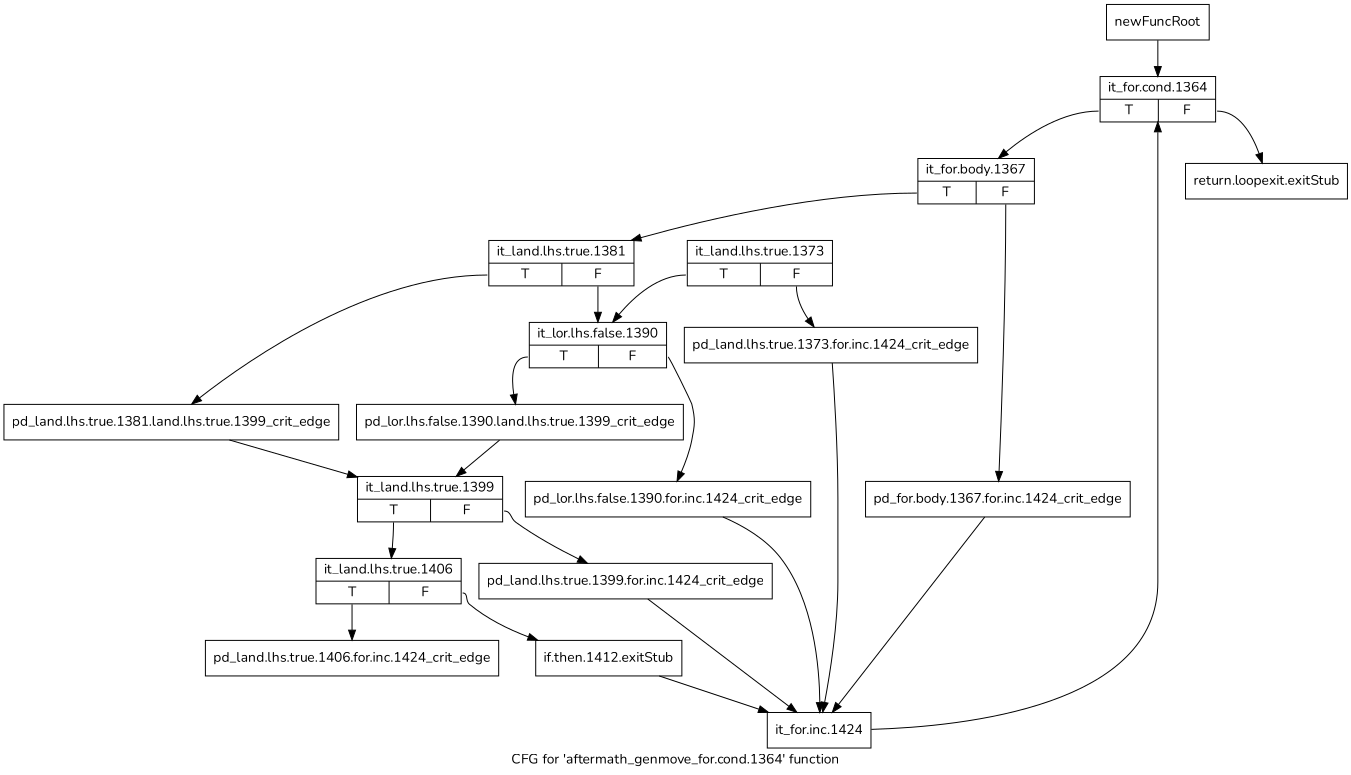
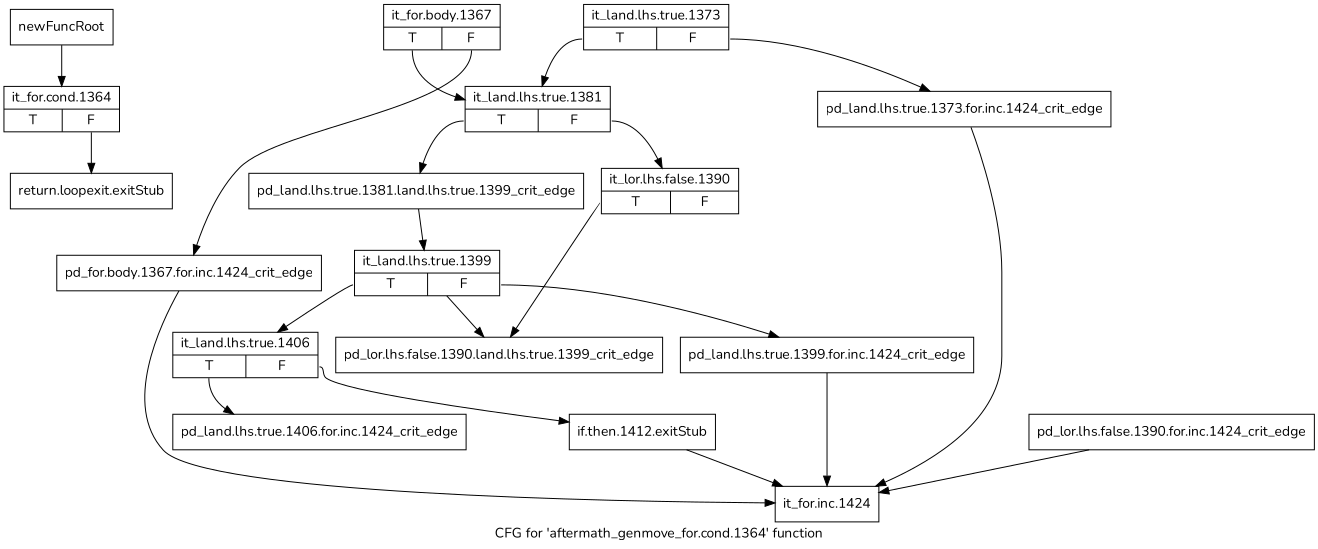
(1049, 124) -> none
(648, 288) -> (558, 52)
(694, 413) -> none
(482, 455) -> (462, 313)
(1158, 534) -> none
